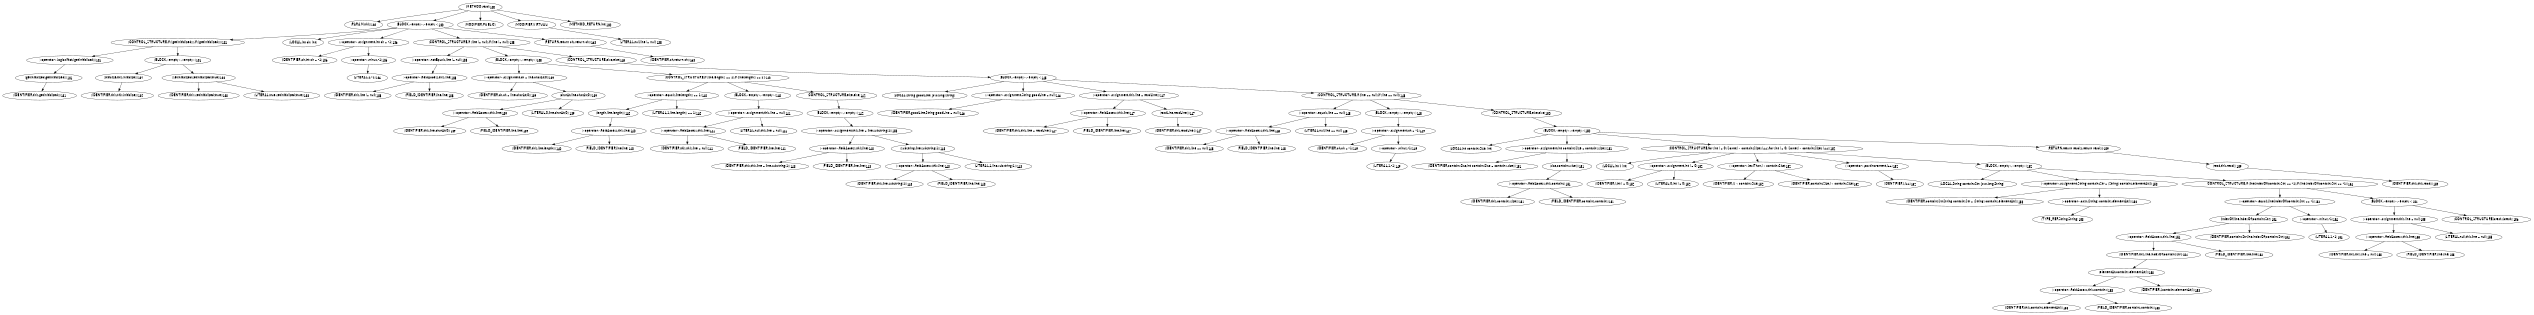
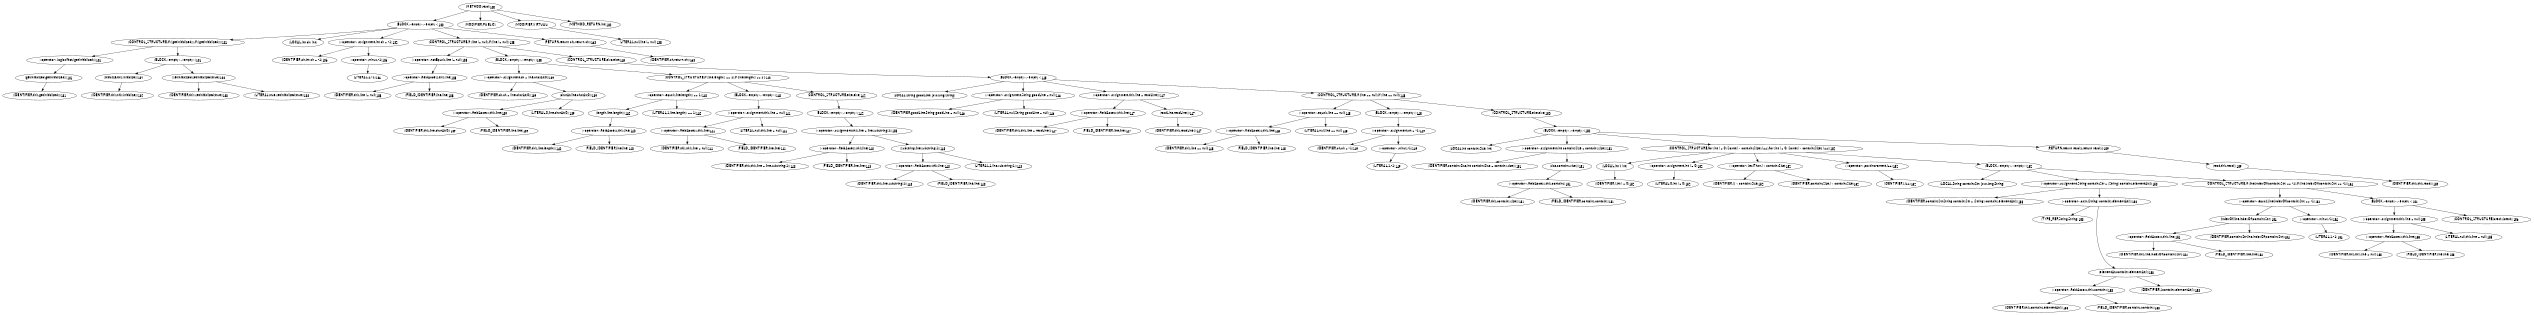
(364, 25) -> none
(395, 42) -> (395, 42)
none -> (1024, 113)
(1646, 175) -> (1615, 174)
(2141, 263) -> (2097, 239)
